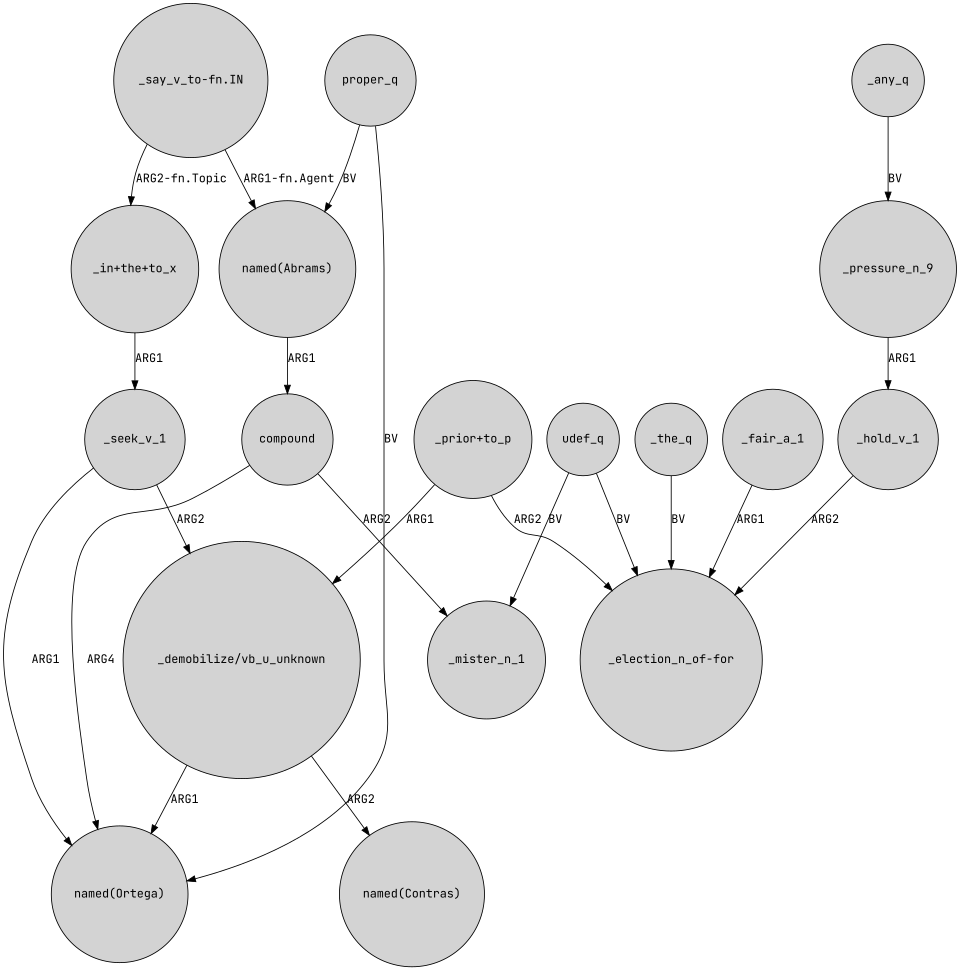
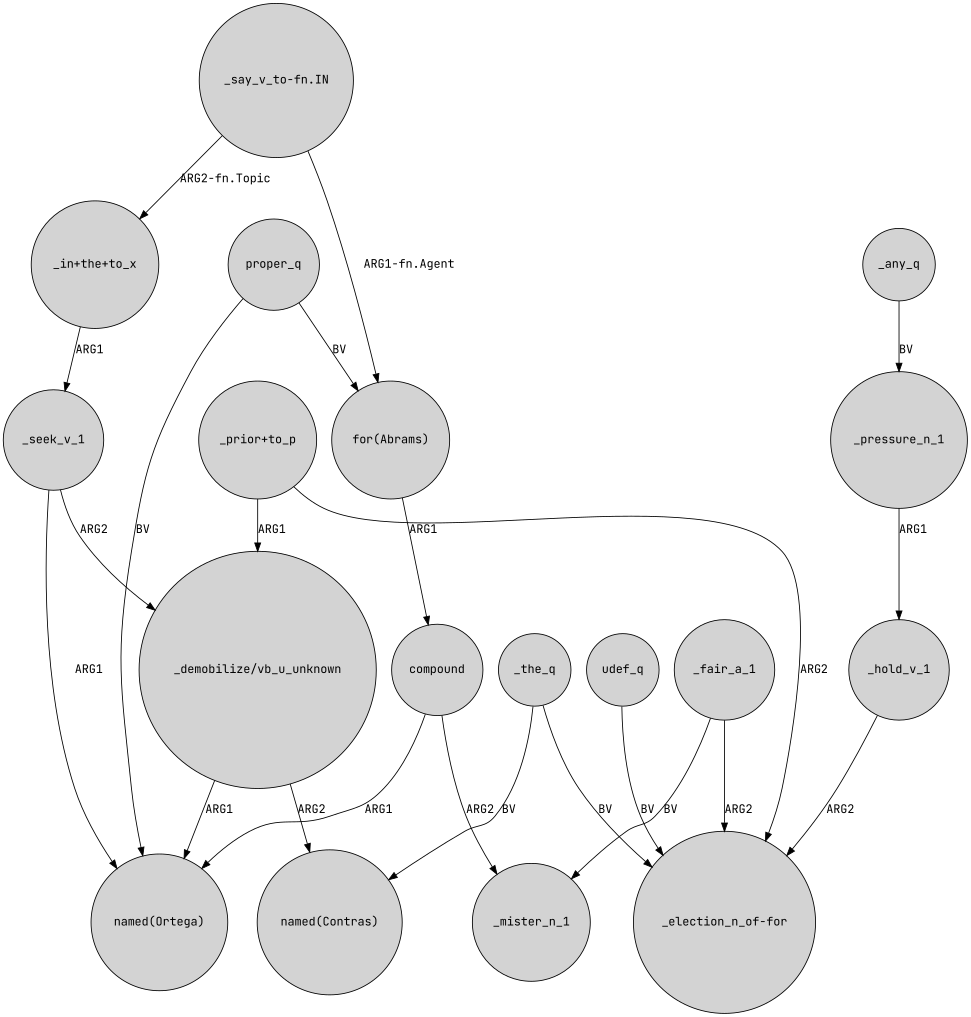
(287, 269) -> (391, 440)
(888, 269) -> (899, 440)
(751, 520) -> (739, 810)
(544, 529) -> (661, 810)
(101, 660) -> (379, 810)
none -> (495, 815)
